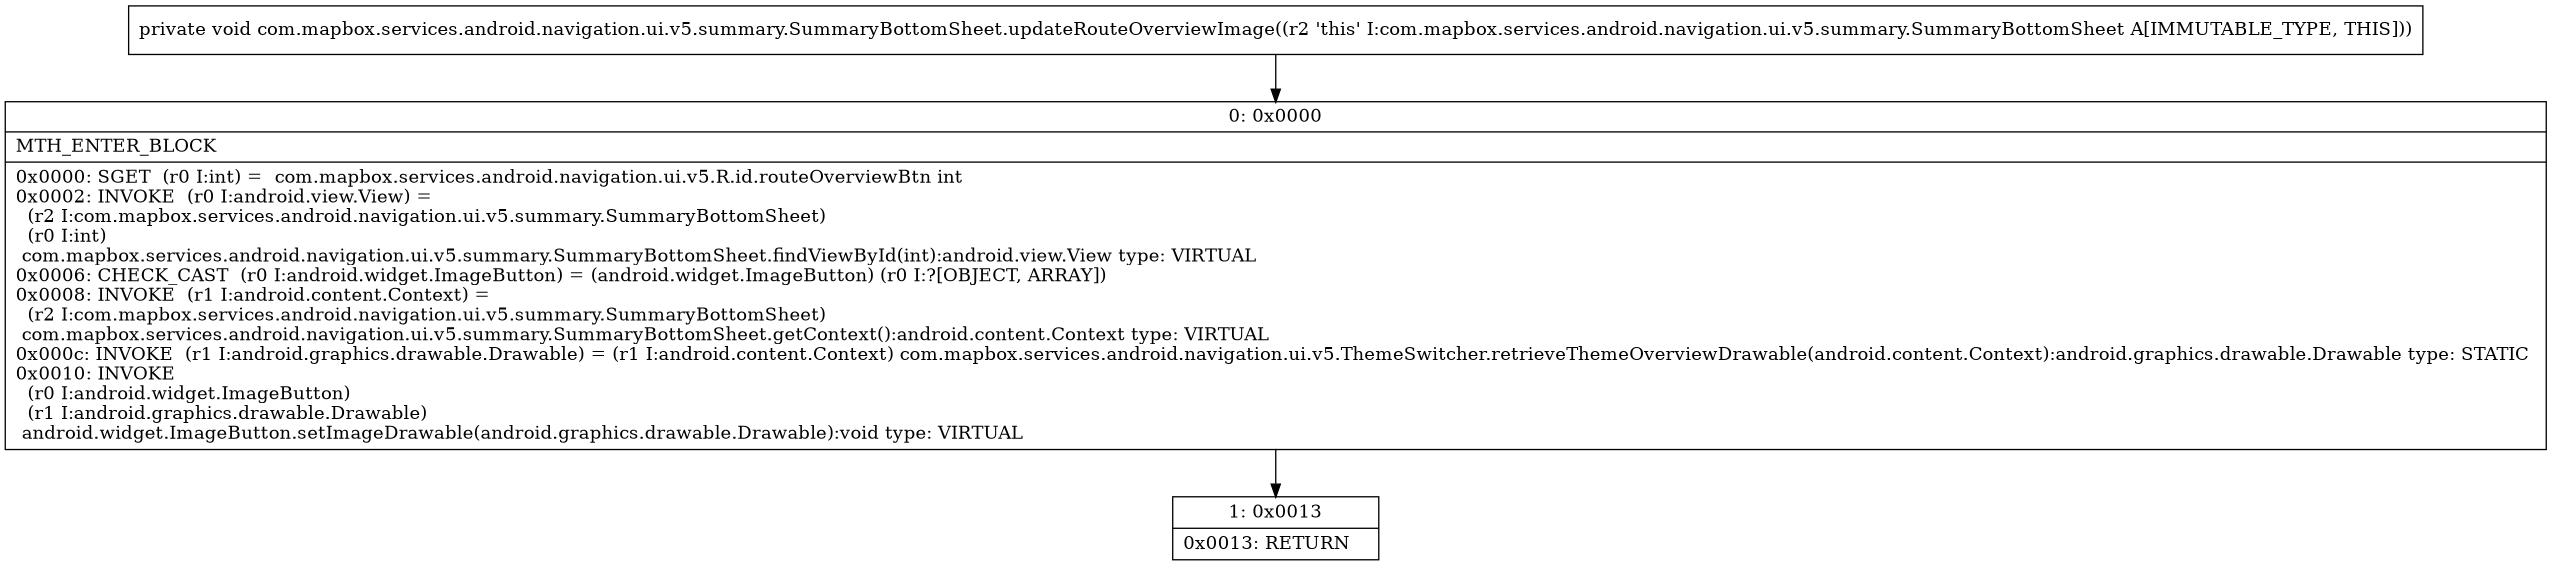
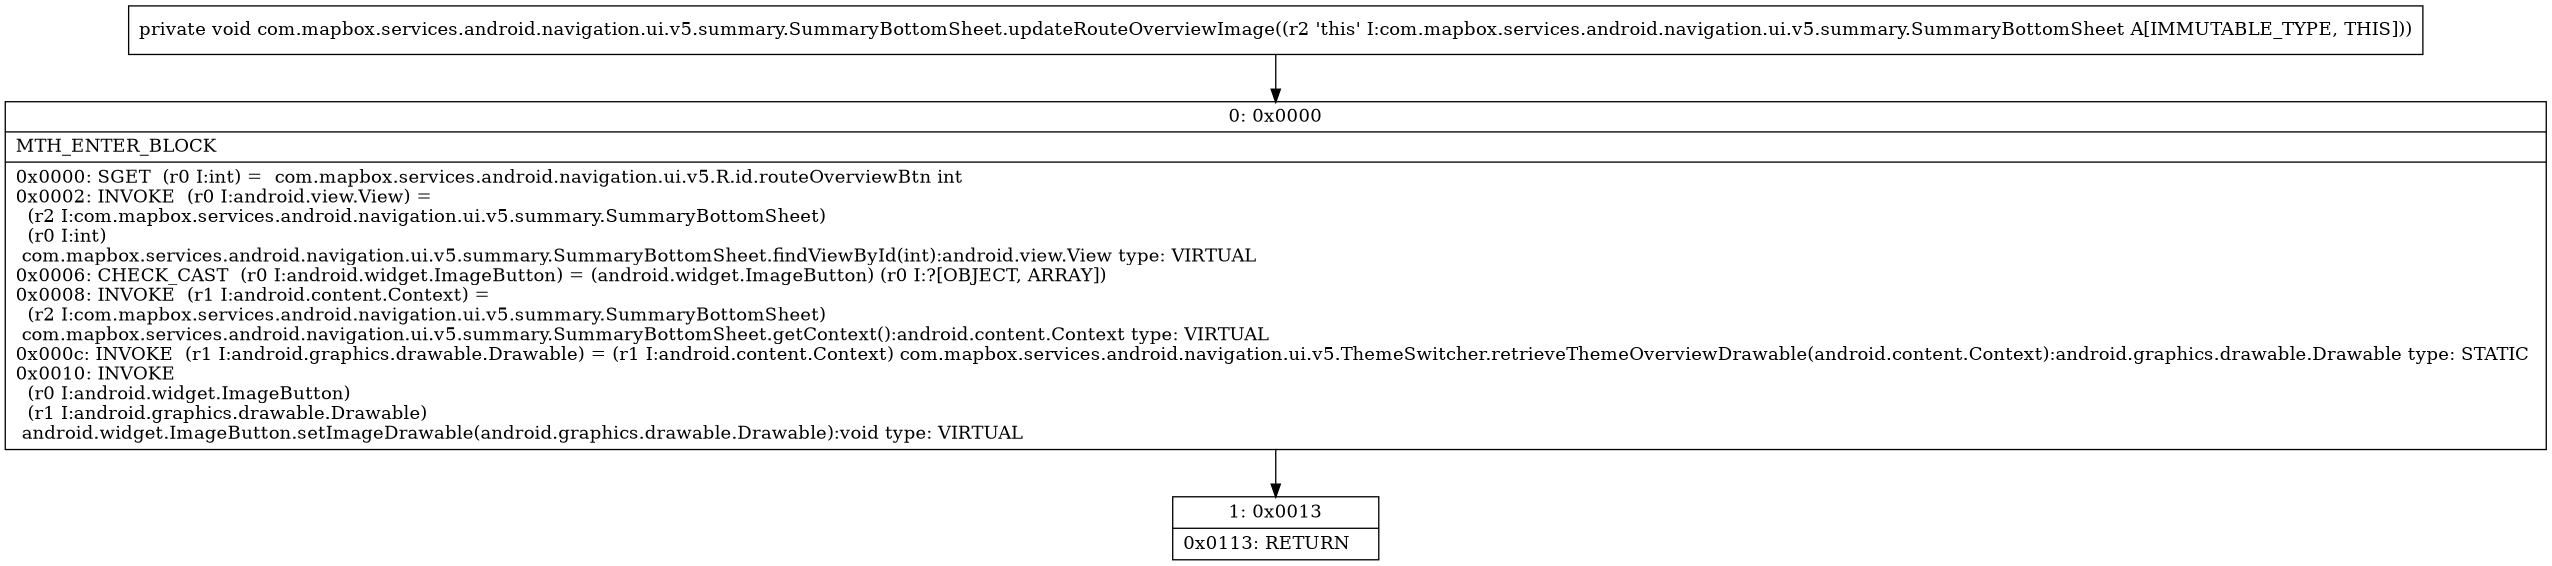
(1276, 543) -> (1276, 543)
